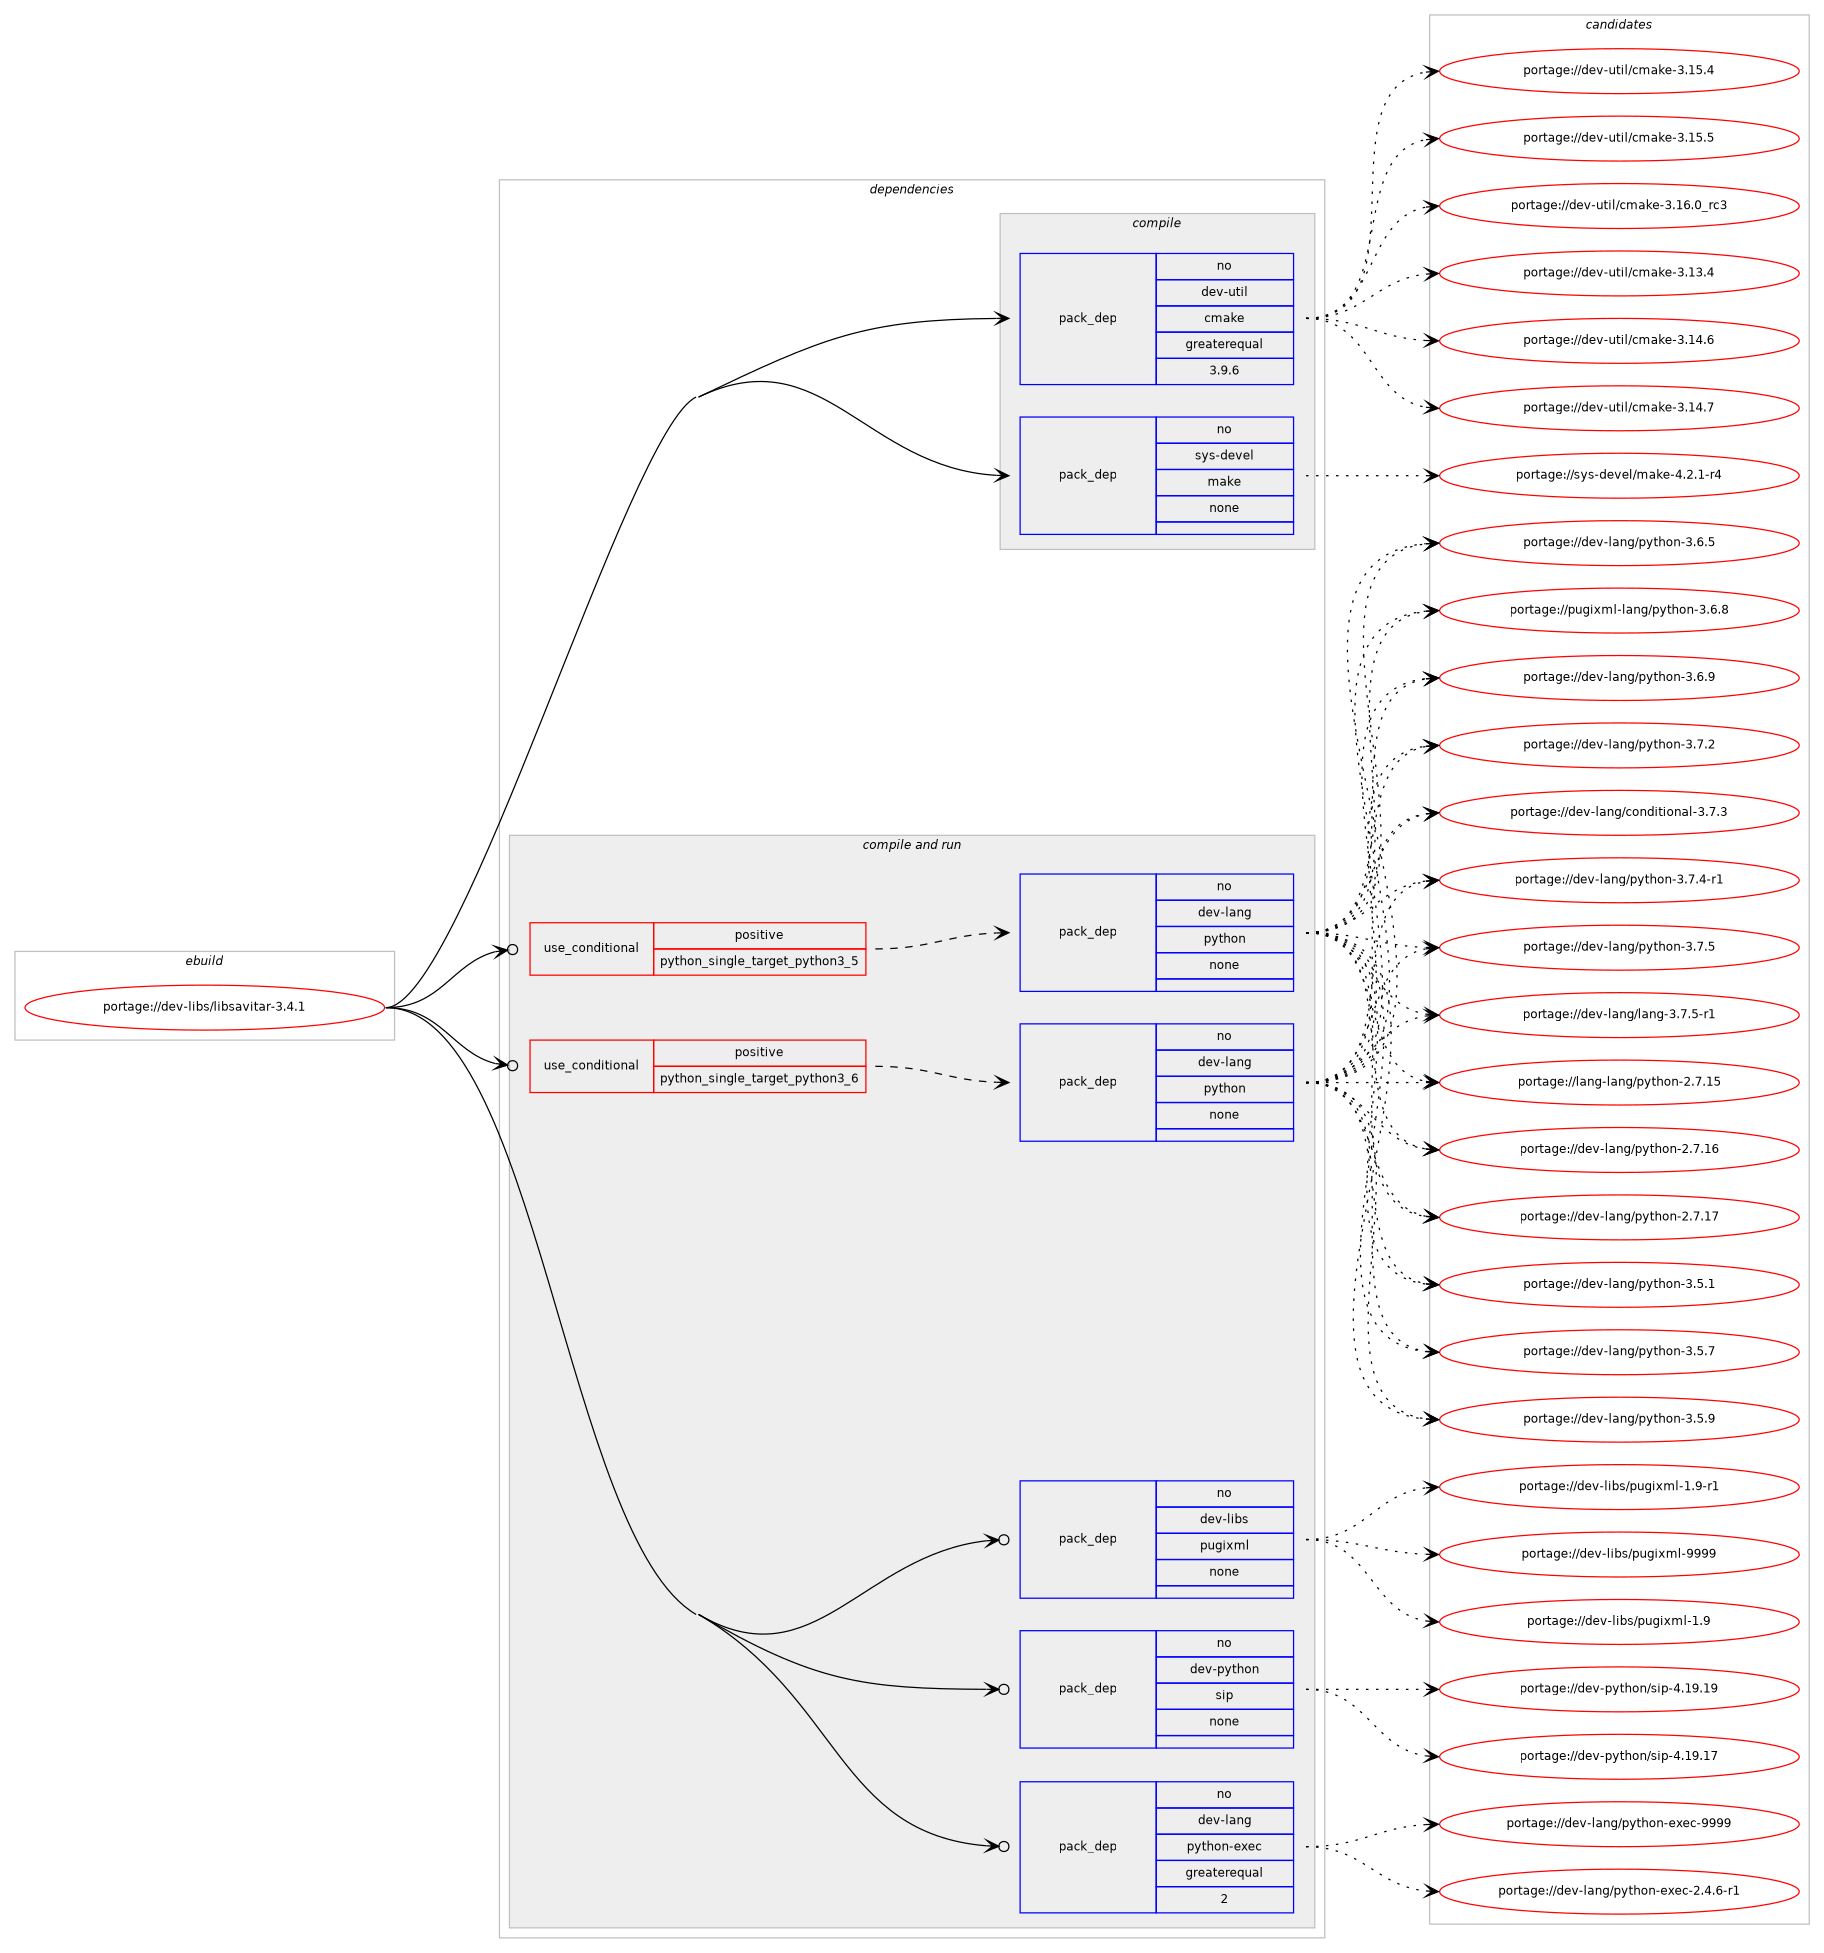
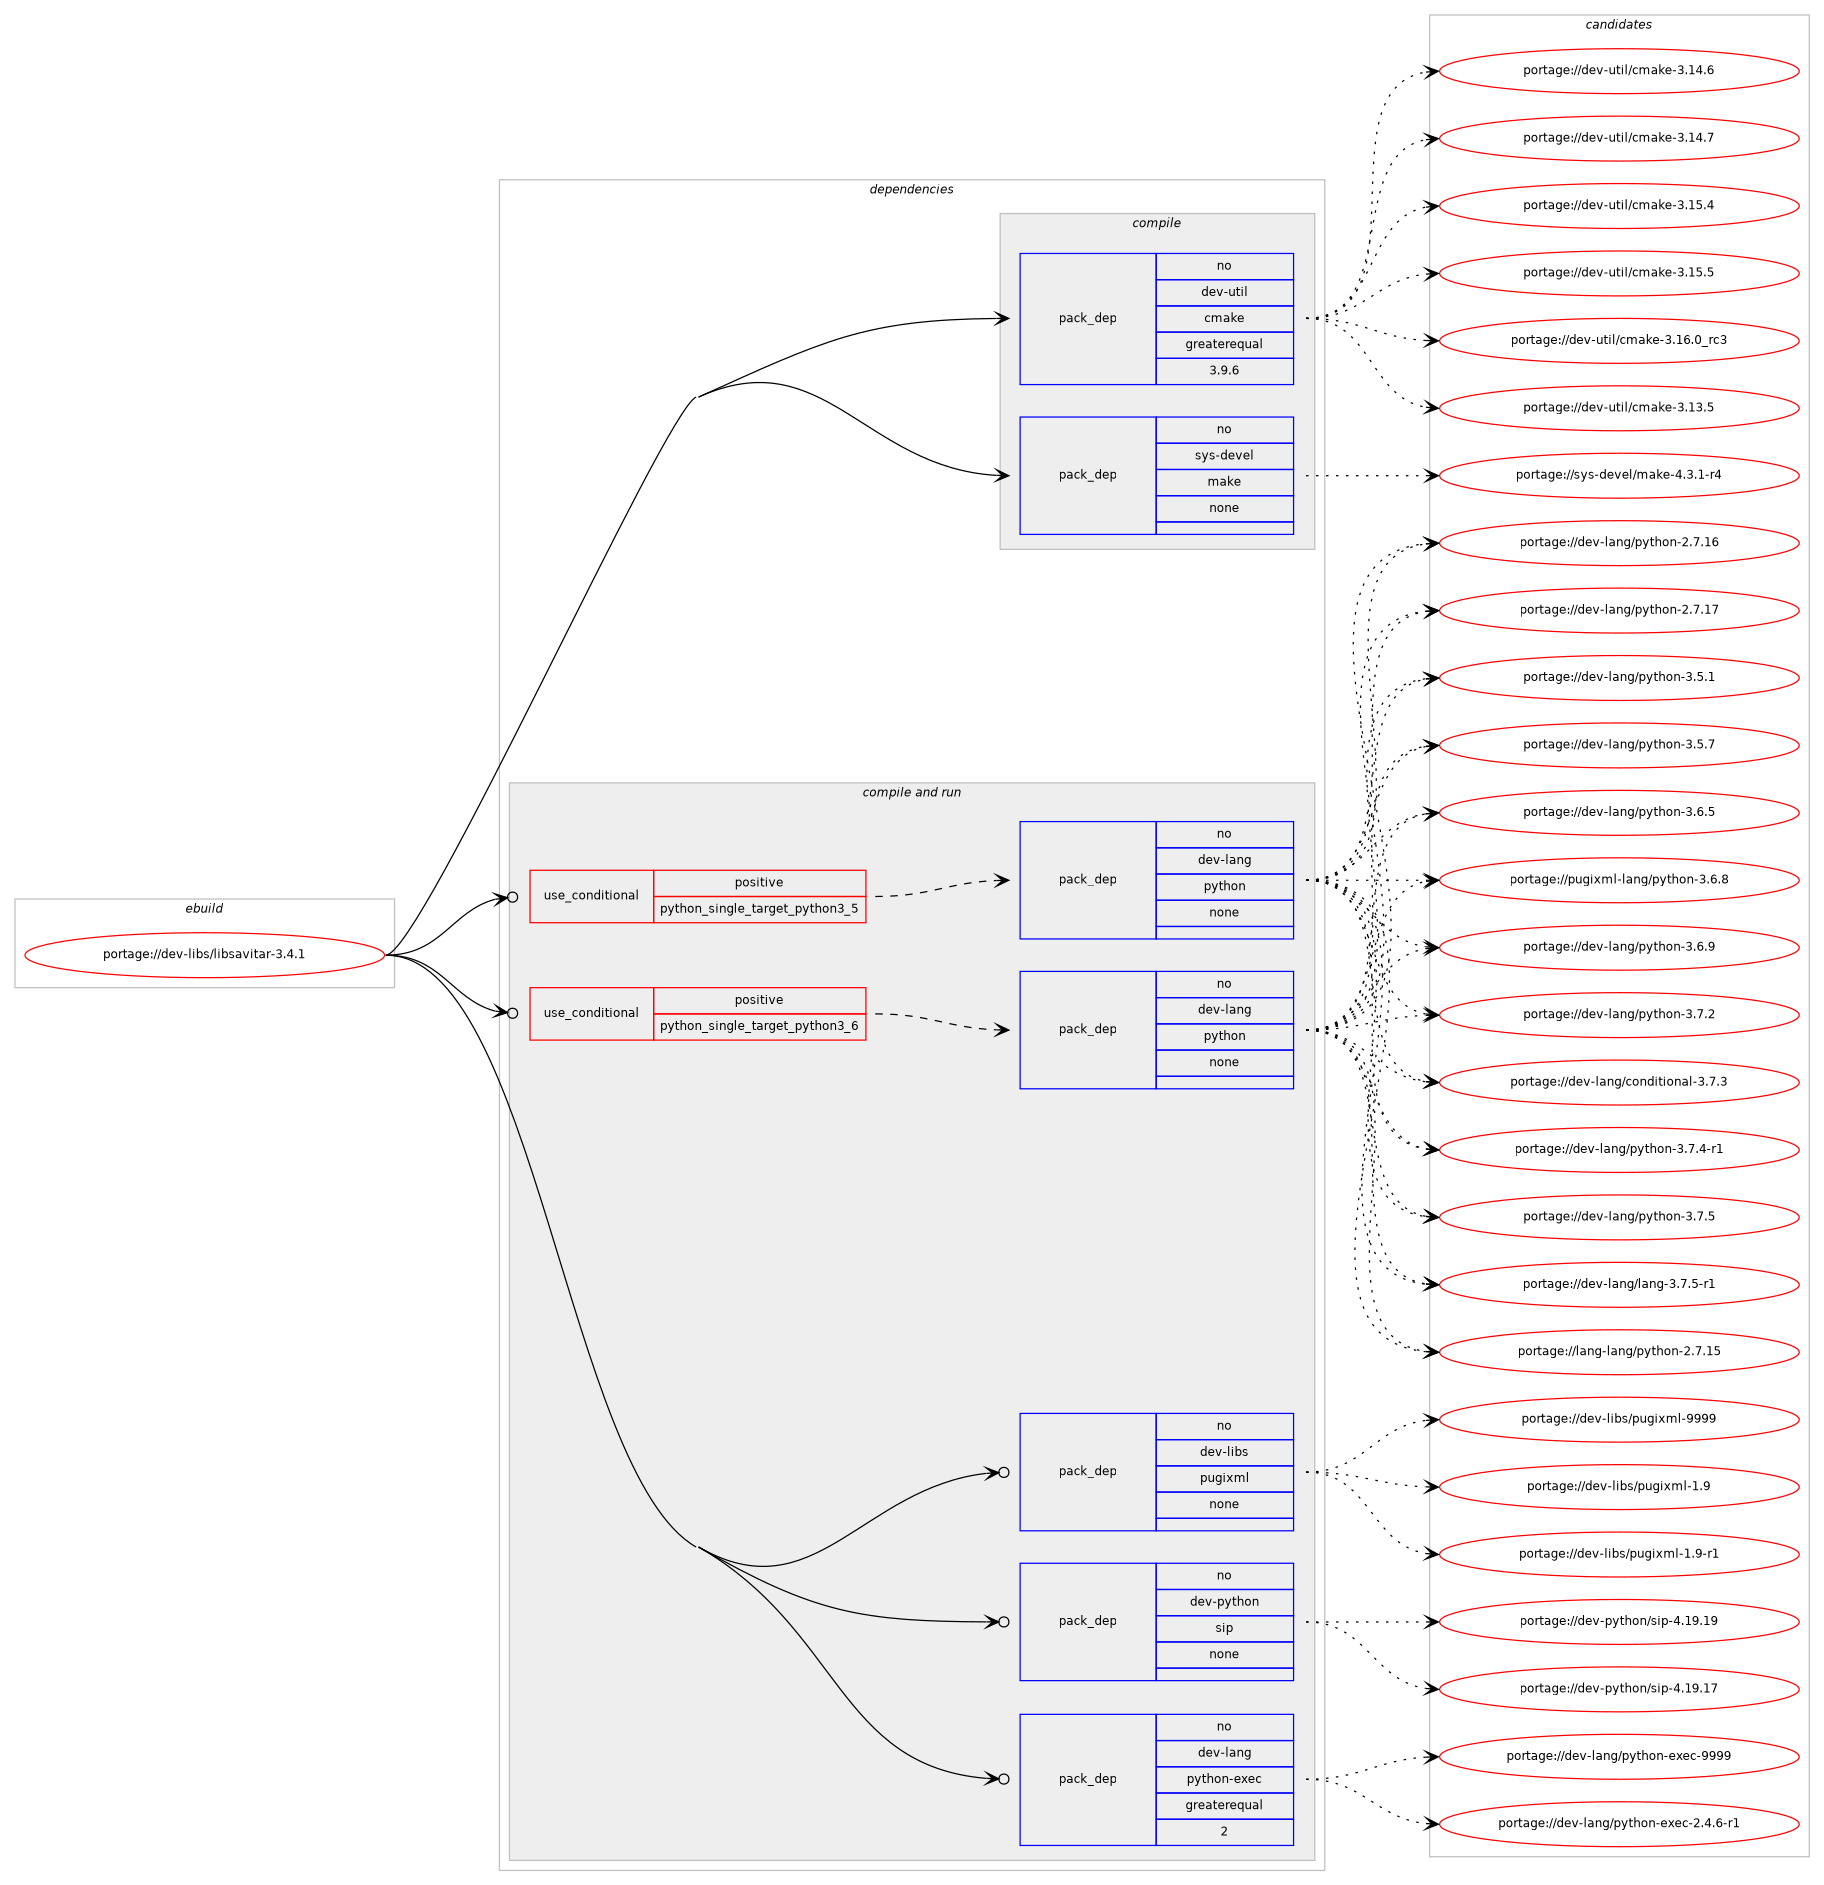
(1619, 273) -> (1619, 408)
(1619, 476) -> (1619, 476)
(1619, 1420) -> none
